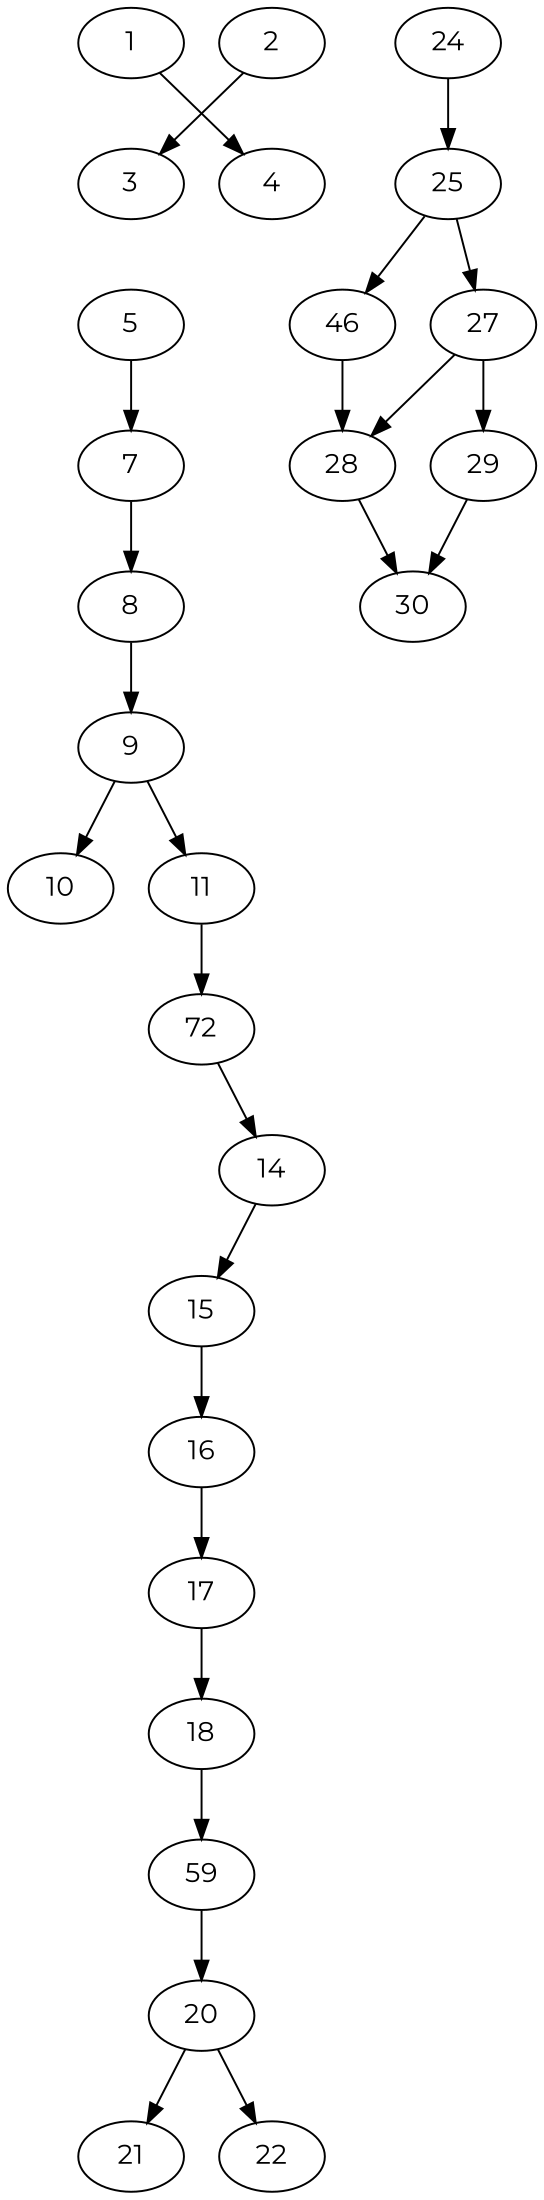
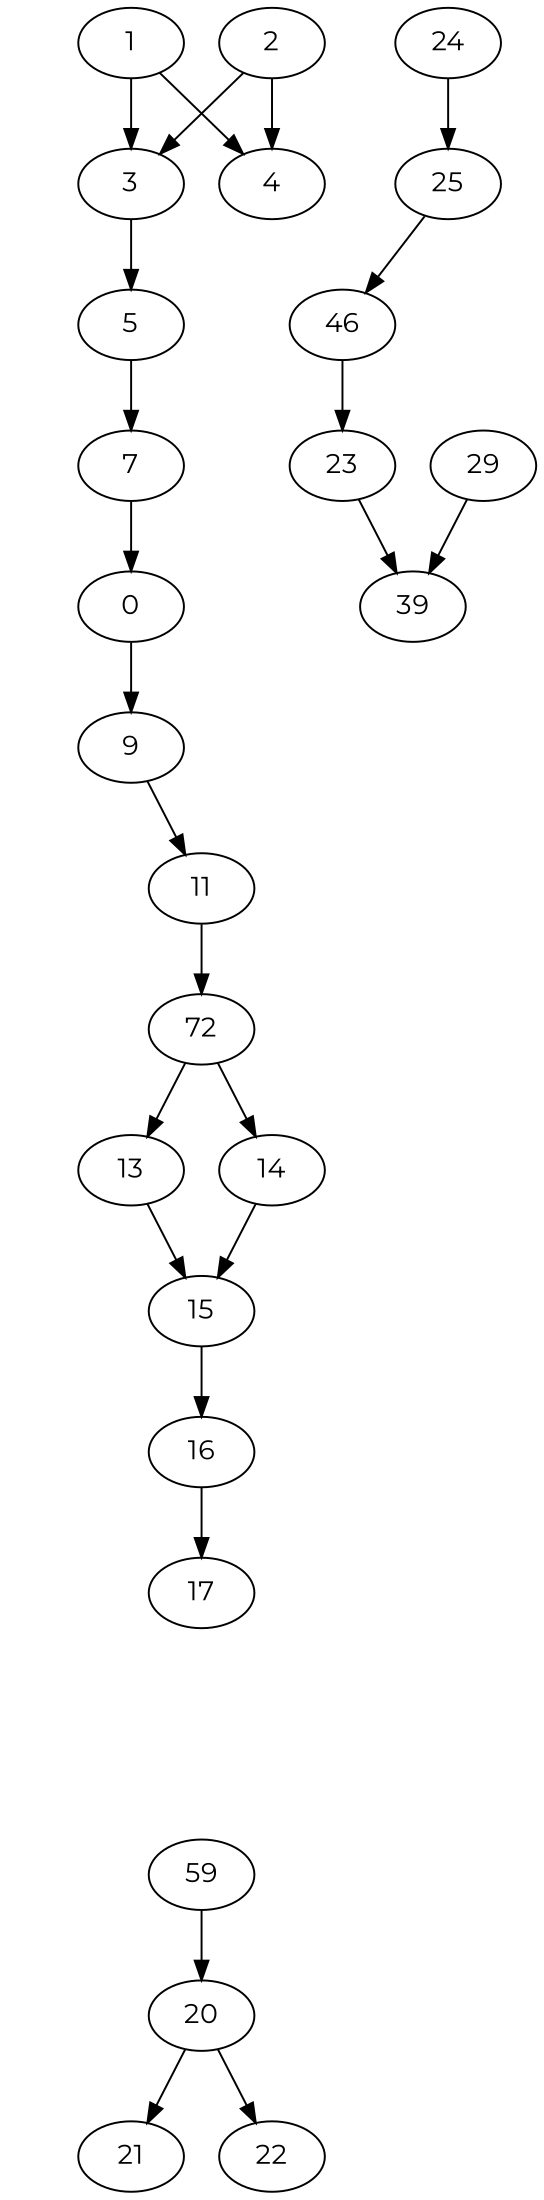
none -> (131, 104)
none -> (272, 104)
none -> (131, 245)
(483, 325) -> none
(342, 466) -> (342, 466)
(131, 607) -> (131, 607)
(413, 607) -> (413, 607)
(61, 888) -> none
none -> (131, 1170)
(202, 1734) -> none
